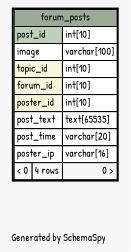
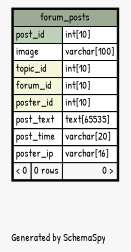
(47, 171) -> (47, 171)
